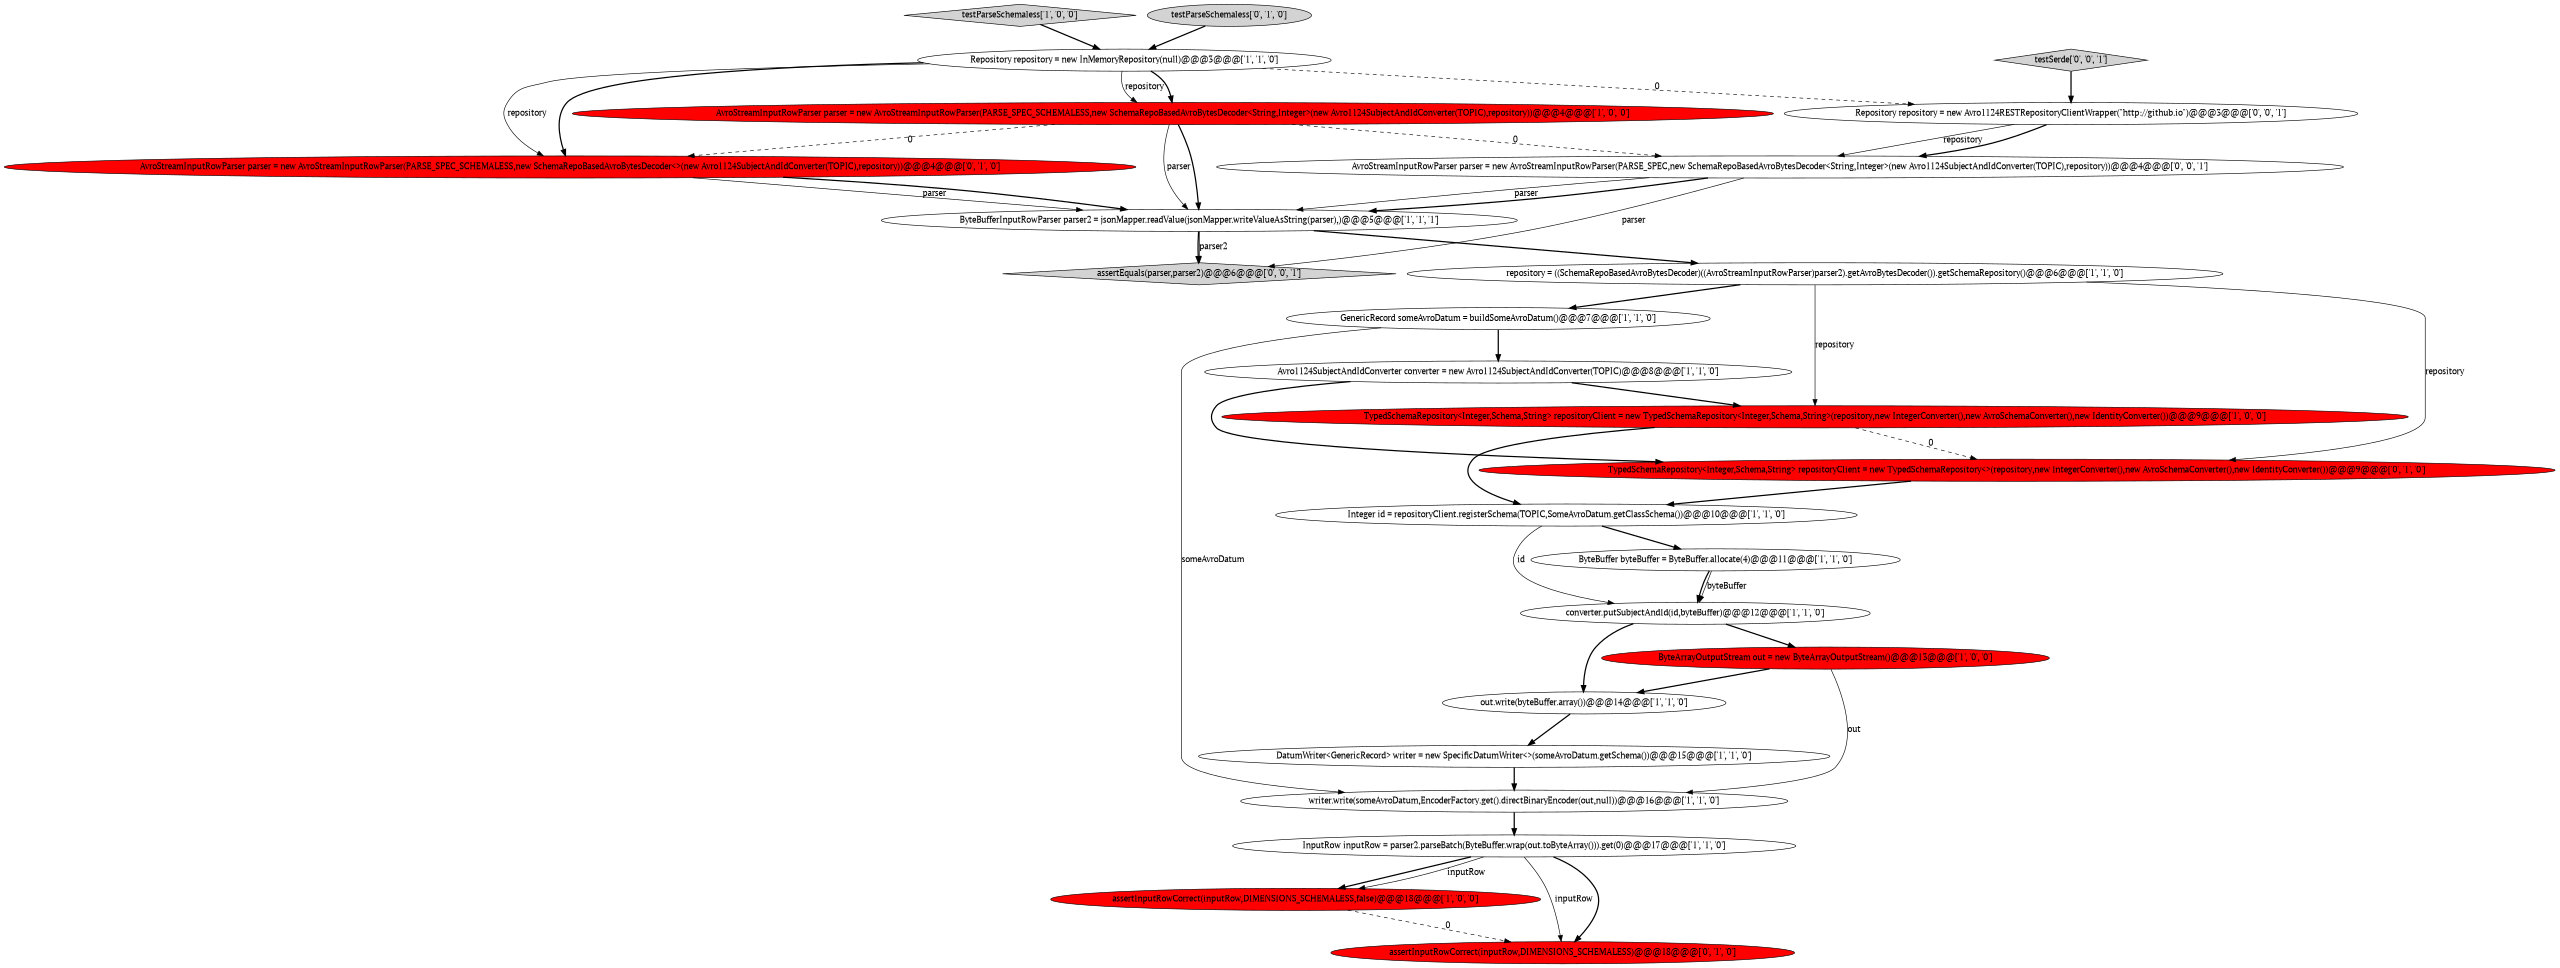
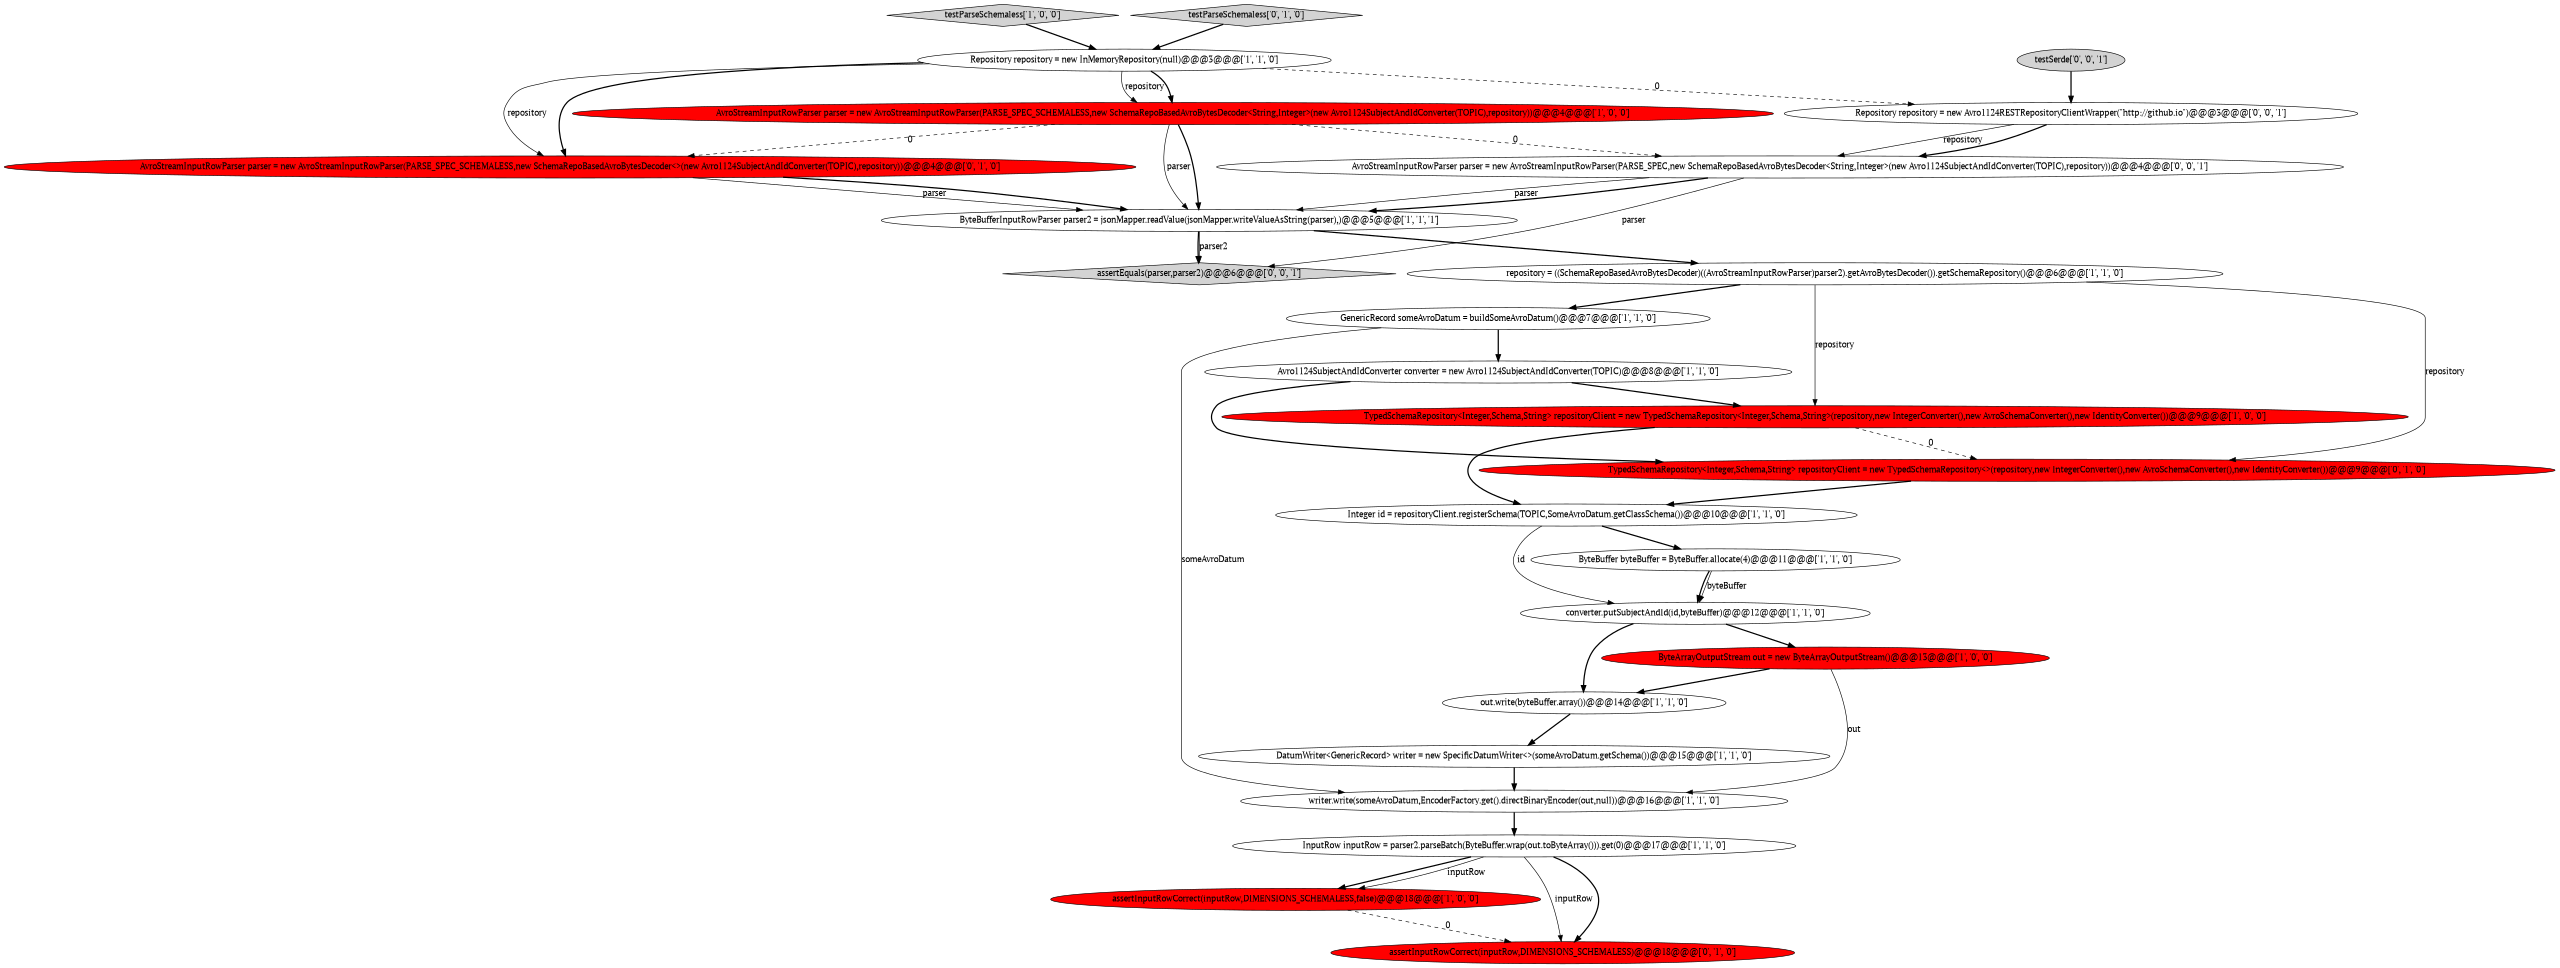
(1229, 15) -> (1247, 15)
(2071, 60) -> (2071, 60)
